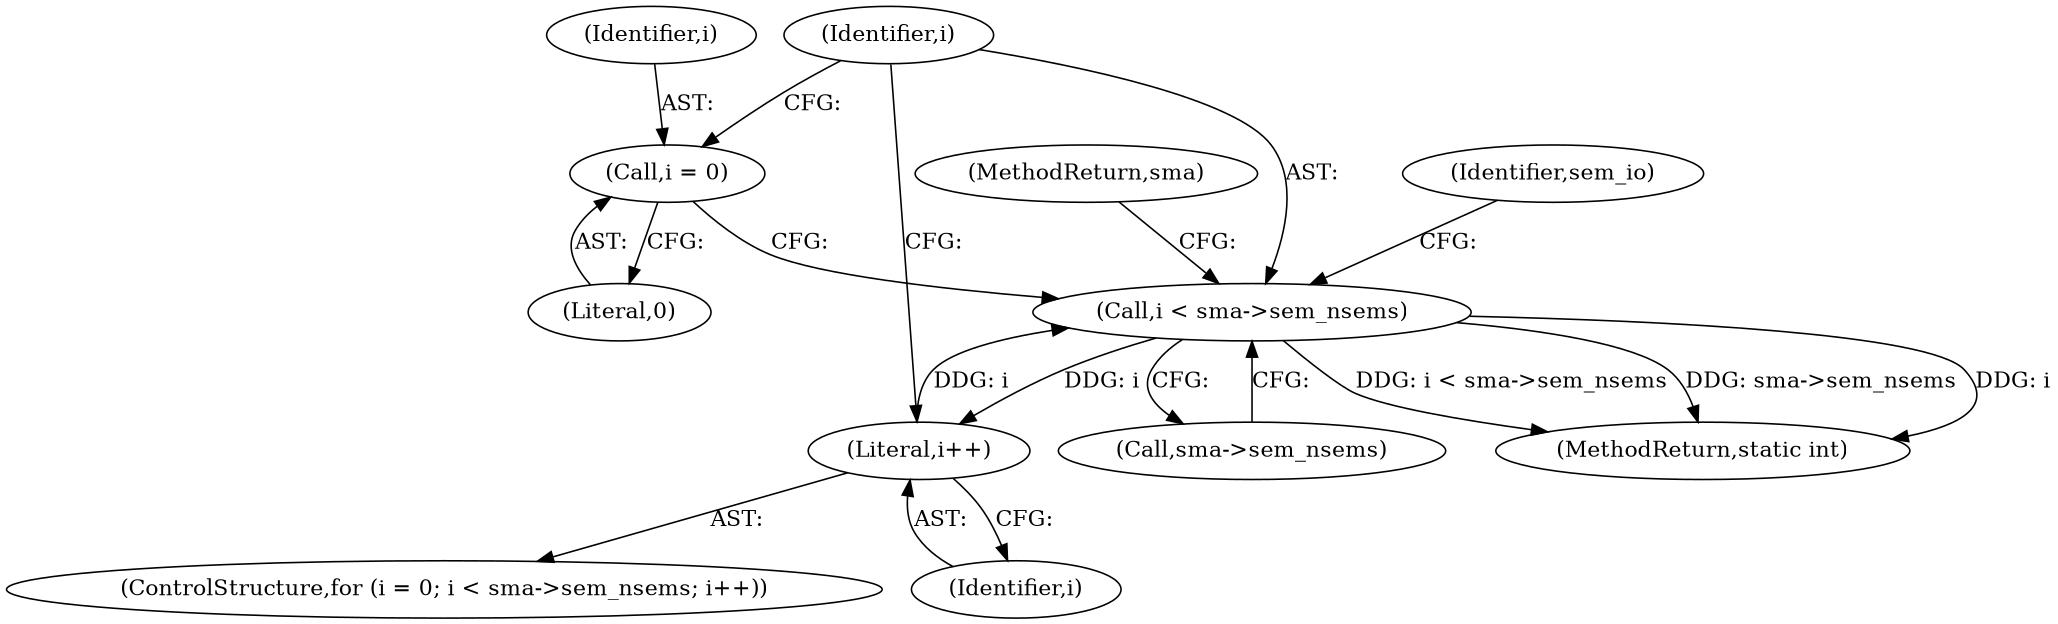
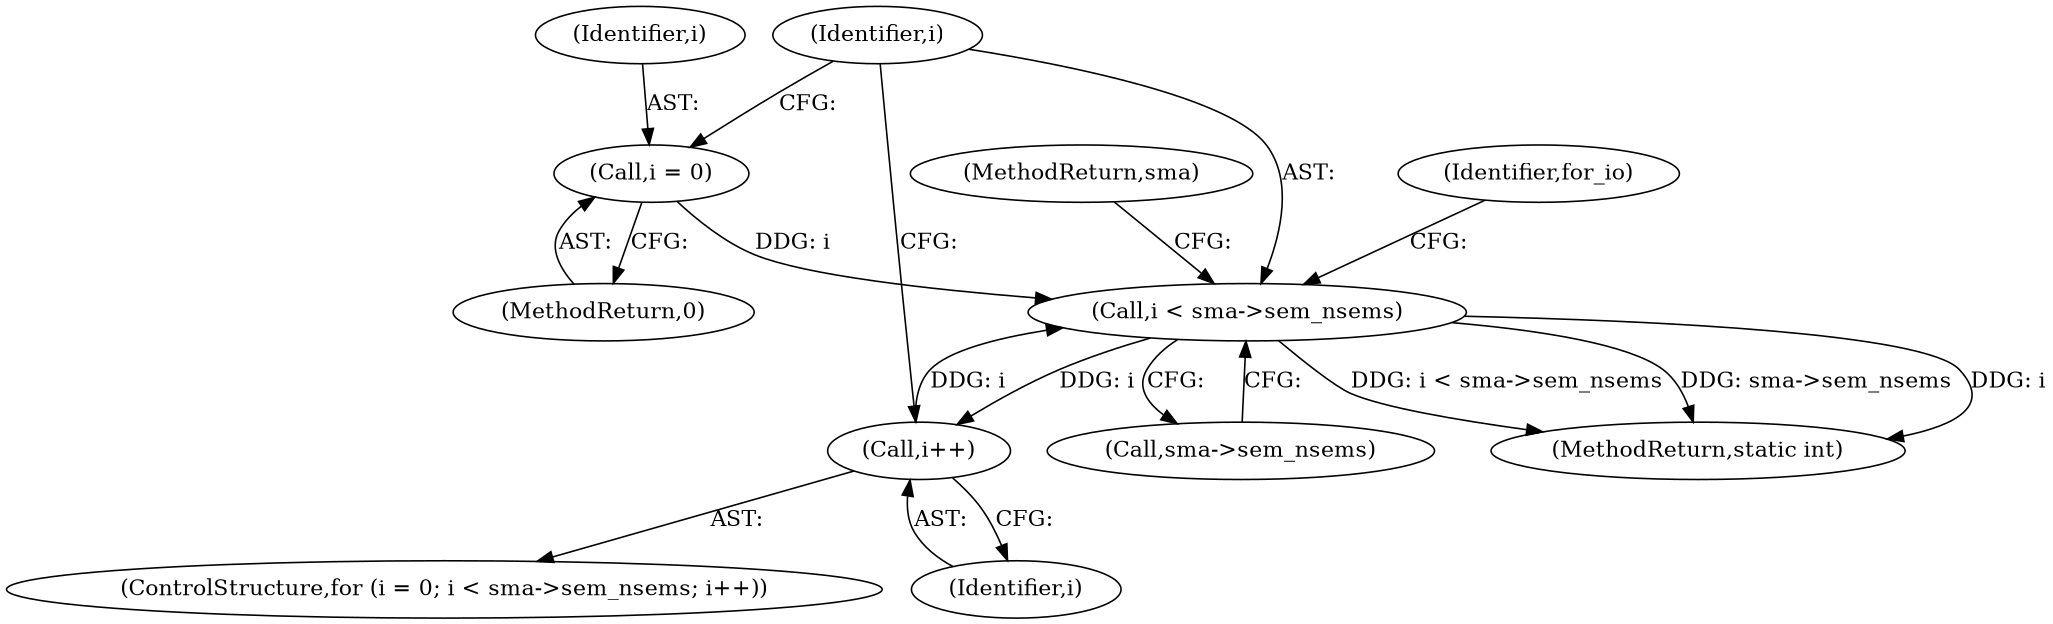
(1553, 174) -> (1539, 174)
(804, 243) -> (793, 243)
(620, 312) -> (604, 312)
(919, 451) -> (919, 451)
